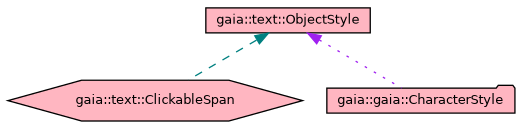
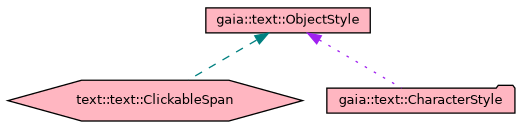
(155, 101) -> (155, 101)
(421, 101) -> (421, 101)
